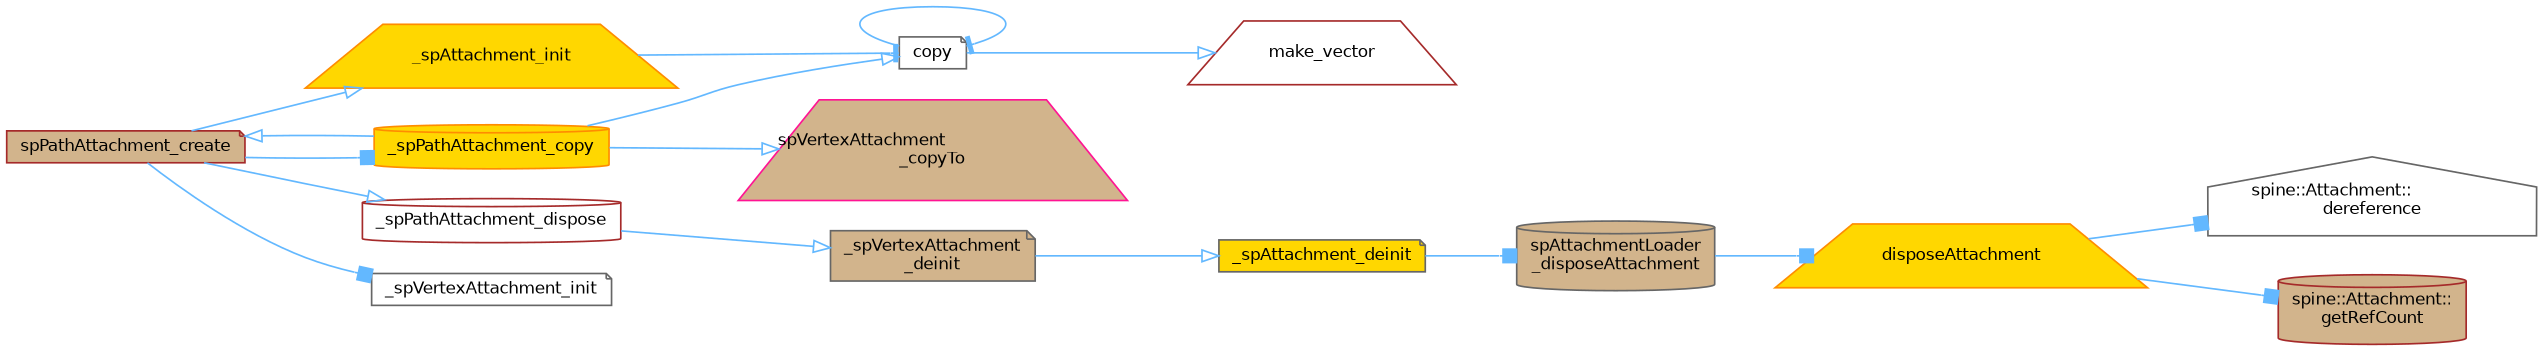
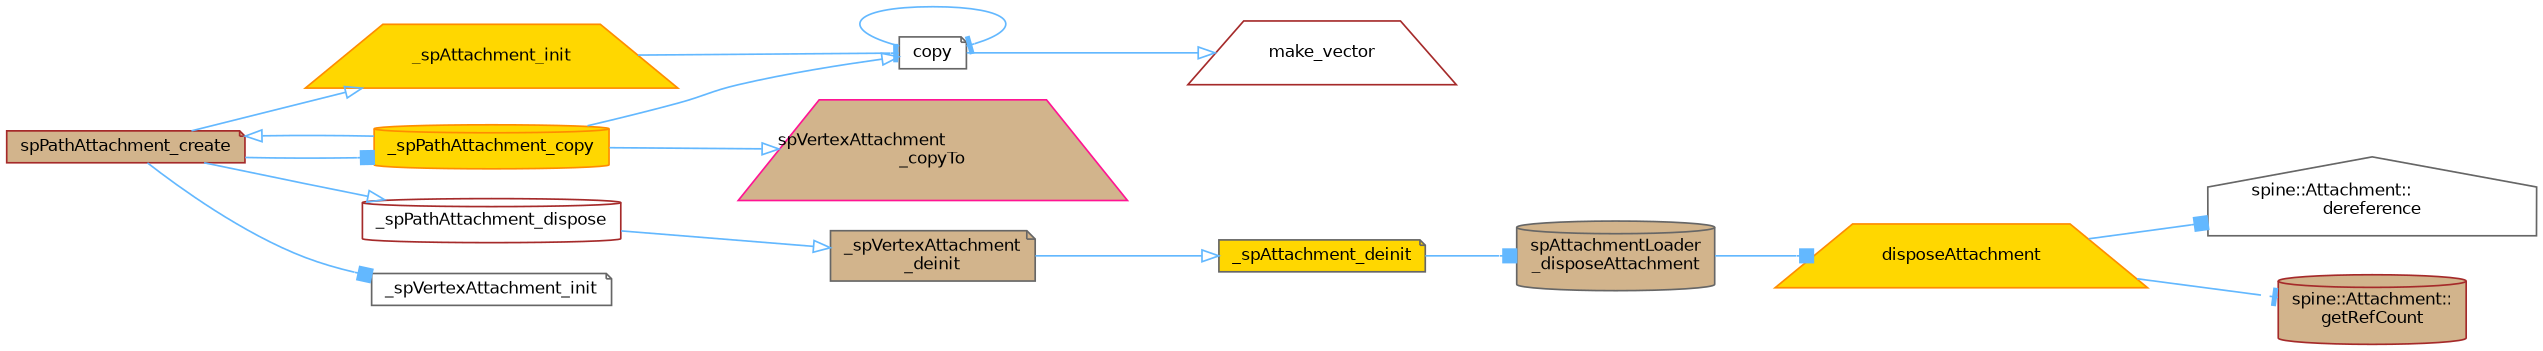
(2199, 287) -> (2199, 287)
